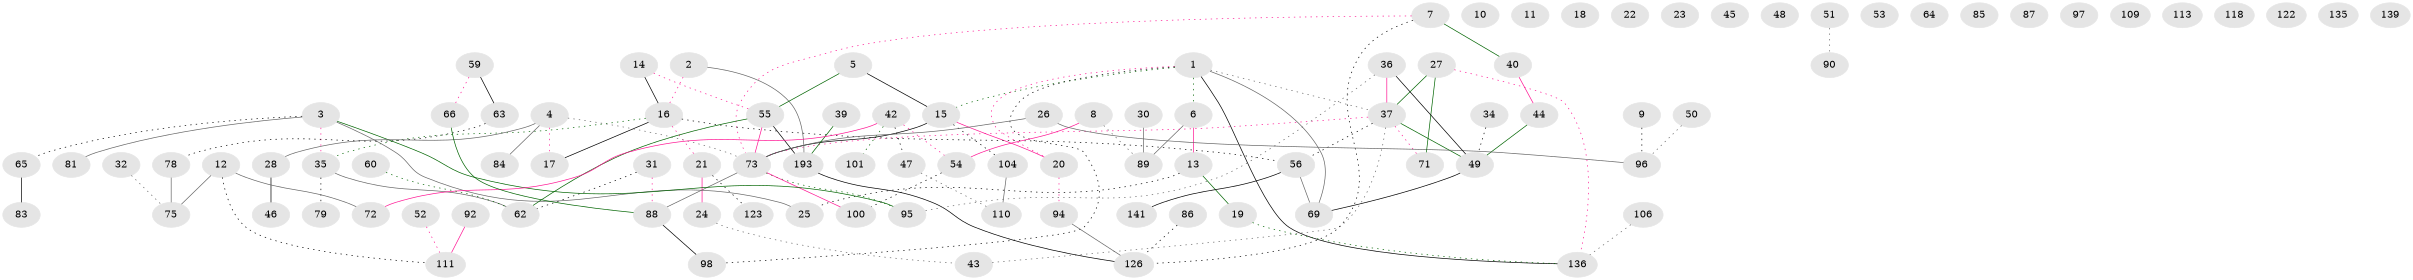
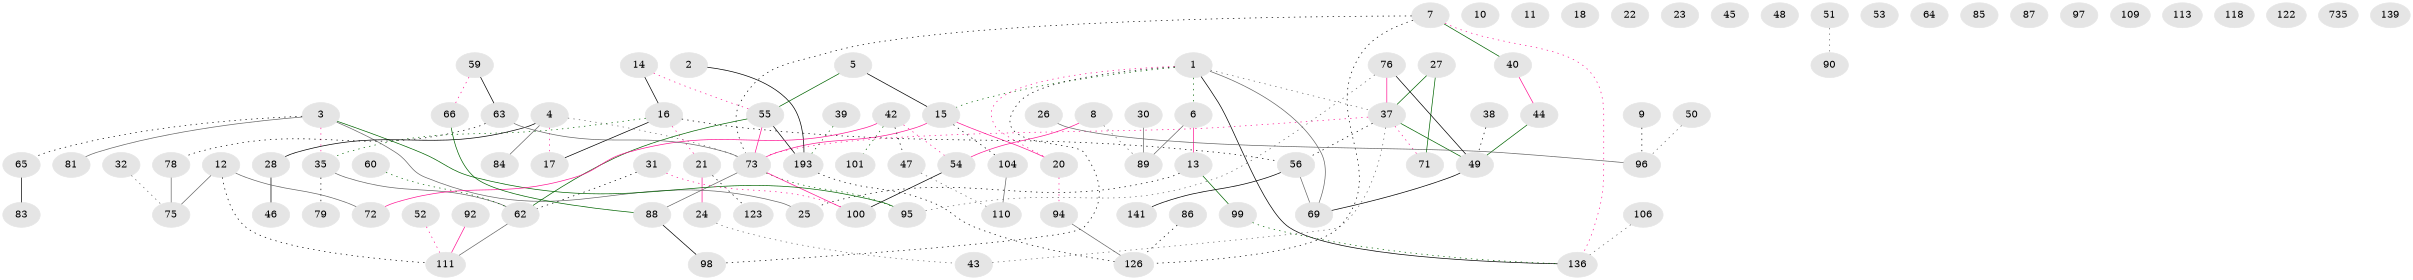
(2338, 15) -> (2338, 15)
(1040, 26) -> (1040, 26)
(1387, 65) -> (1387, 65)
(676, 90) -> none
(775, 90) -> (775, 90)
(1489, 115) -> (1489, 115)
(1575, 120) -> (1598, 86)
(934, 131) -> (626, 140)
(442, 140) -> (442, 140)
(822, 140) -> (822, 140)
(847, 140) -> (847, 140)
(919, 184) -> (919, 184)
(652, 187) -> (754, 190)
(1238, 215) -> (1238, 215)
(964, 222) -> (964, 222)
none -> (483, 240)
